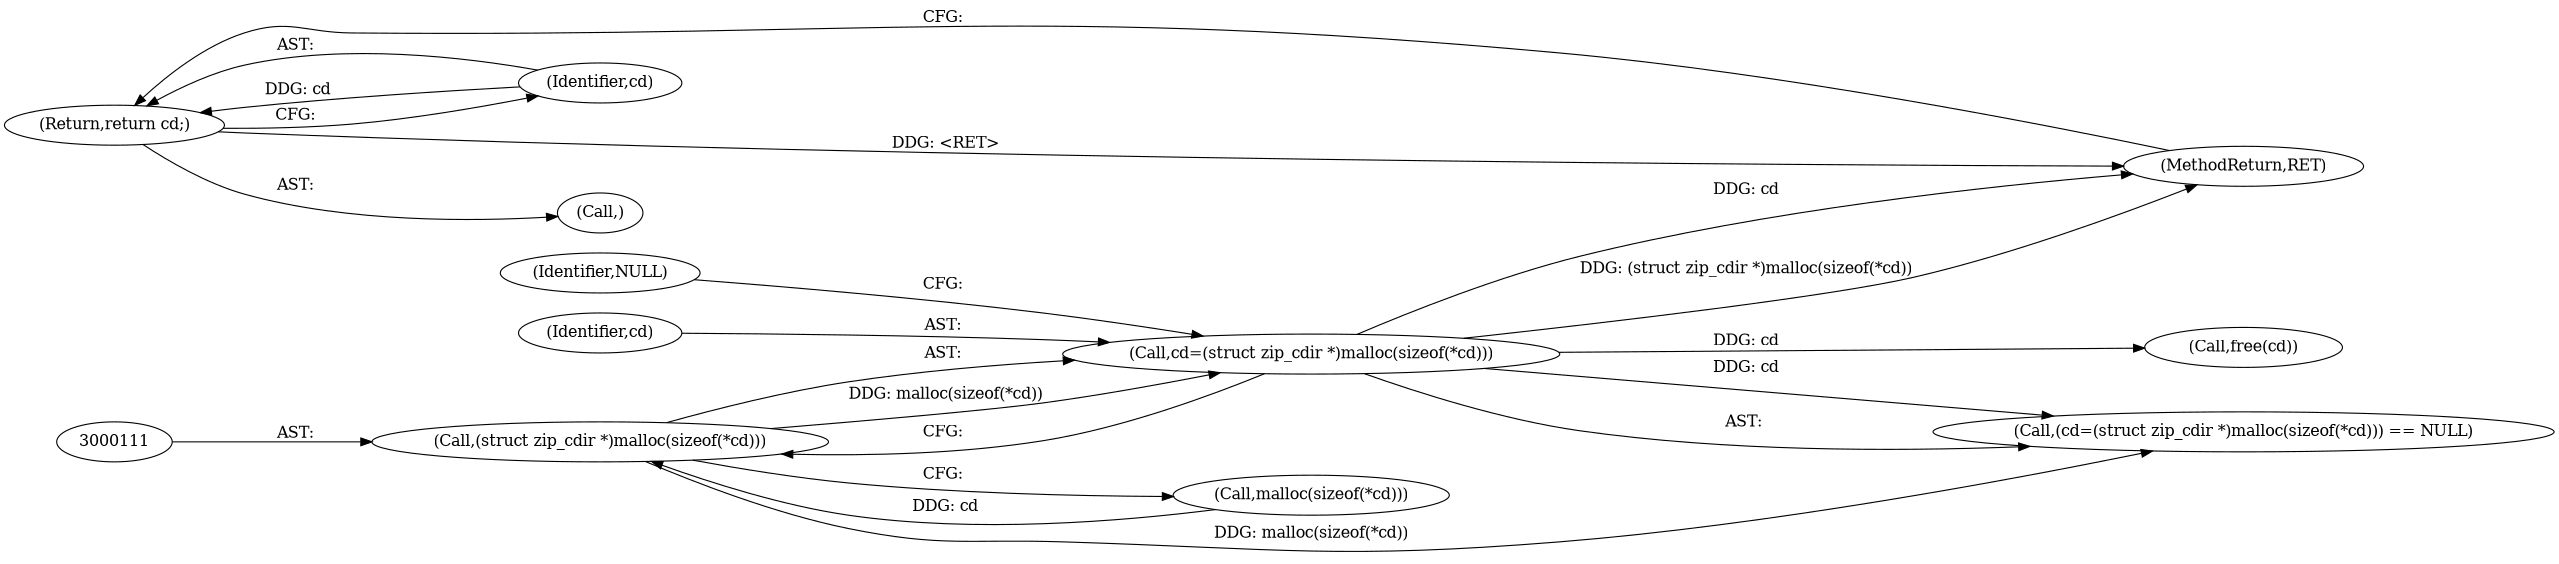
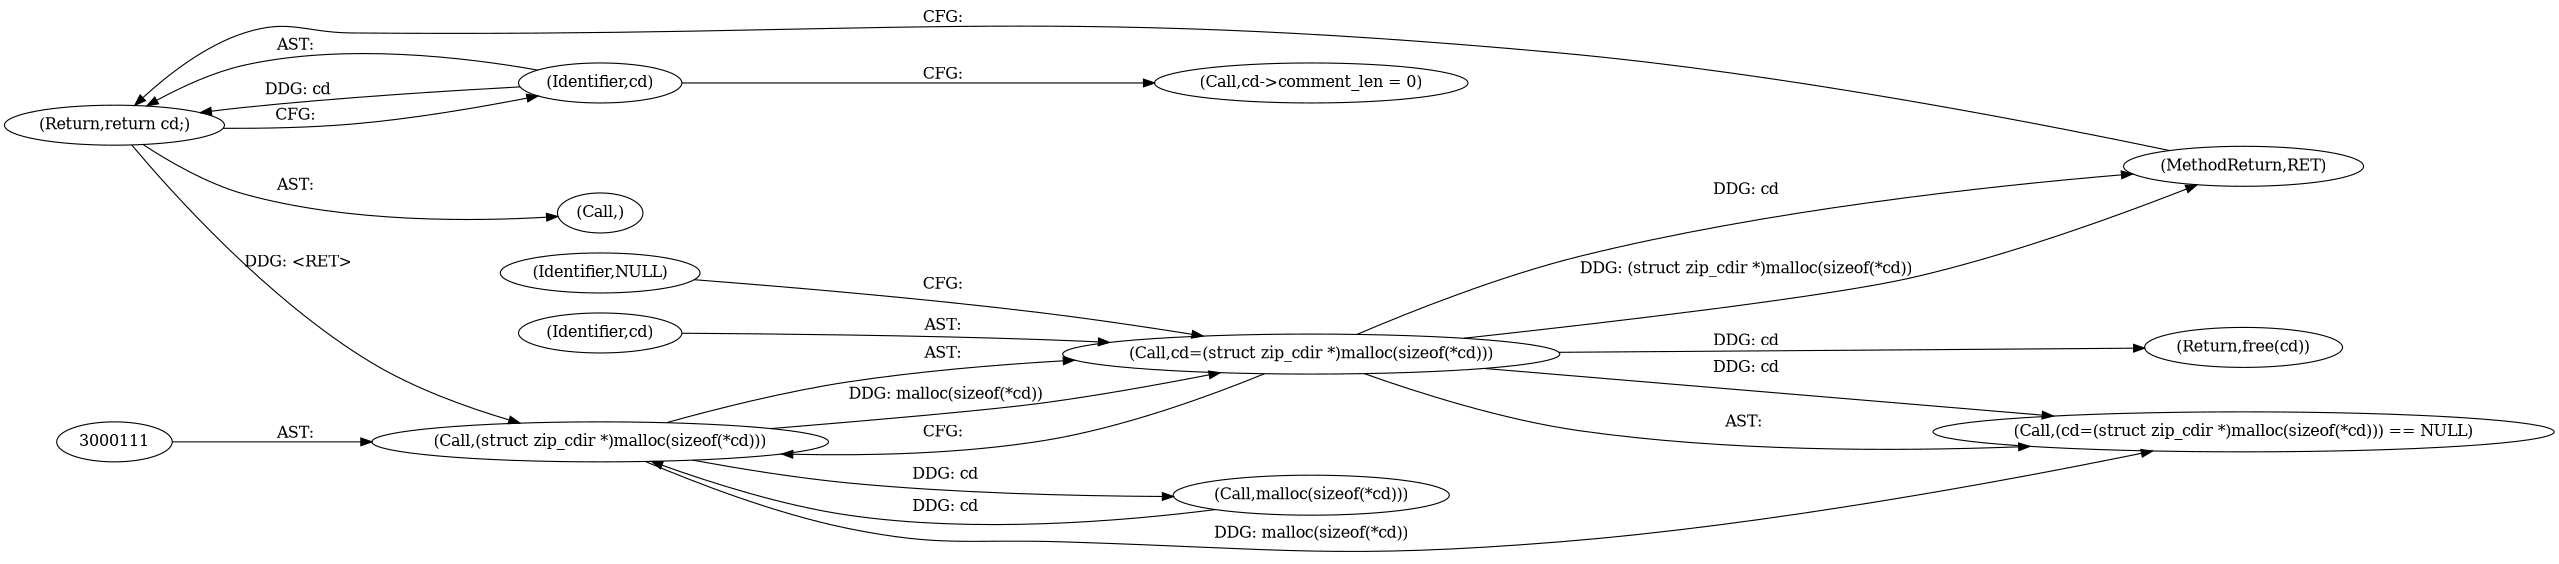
none -> (1311, 83)
(1165, 157) -> (300, 312)
(2244, 347) -> (2244, 347)
(946, 475) -> (946, 475)
